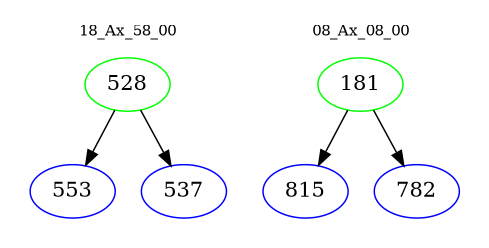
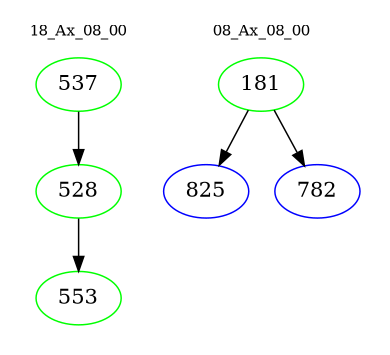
(128, 32) -> (79, 32)
(152, 131) -> (79, 131)
(73, 191) -> (79, 298)
(184, 191) -> (79, 85)
(306, 191) -> (206, 191)
